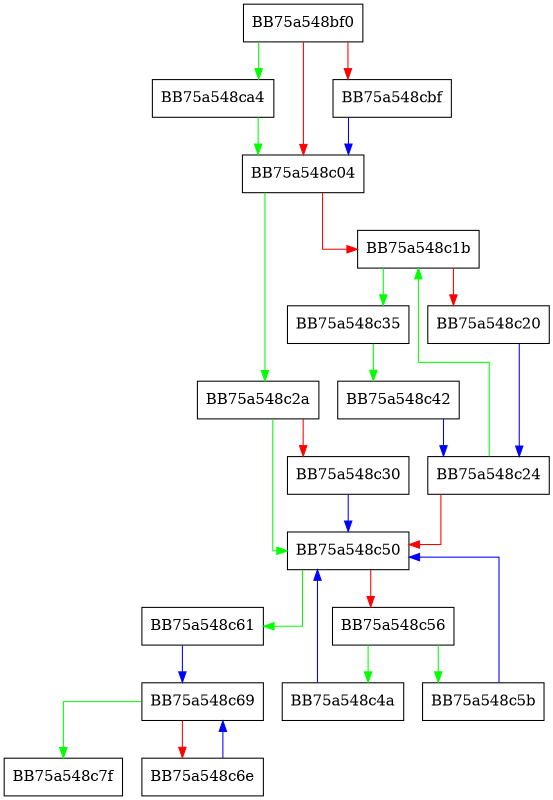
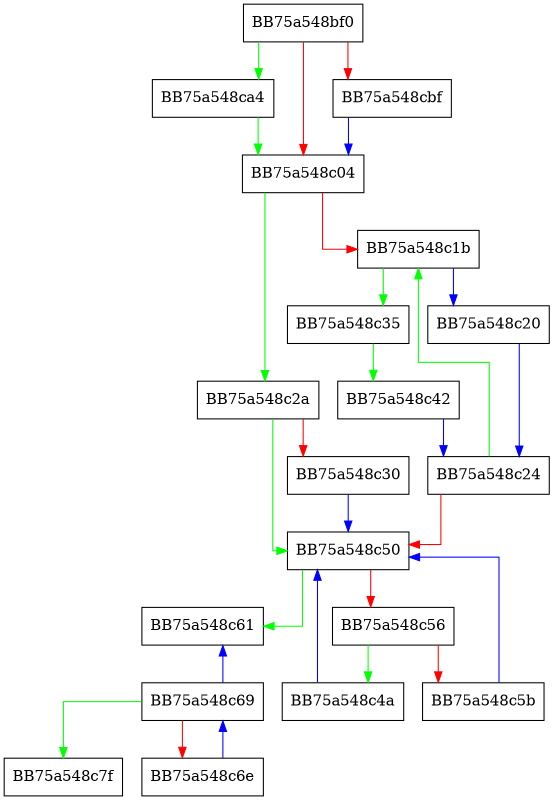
(453, 282) -> (453, 282)
(182, 659) -> (223, 669)
(438, 659) -> (438, 659)
